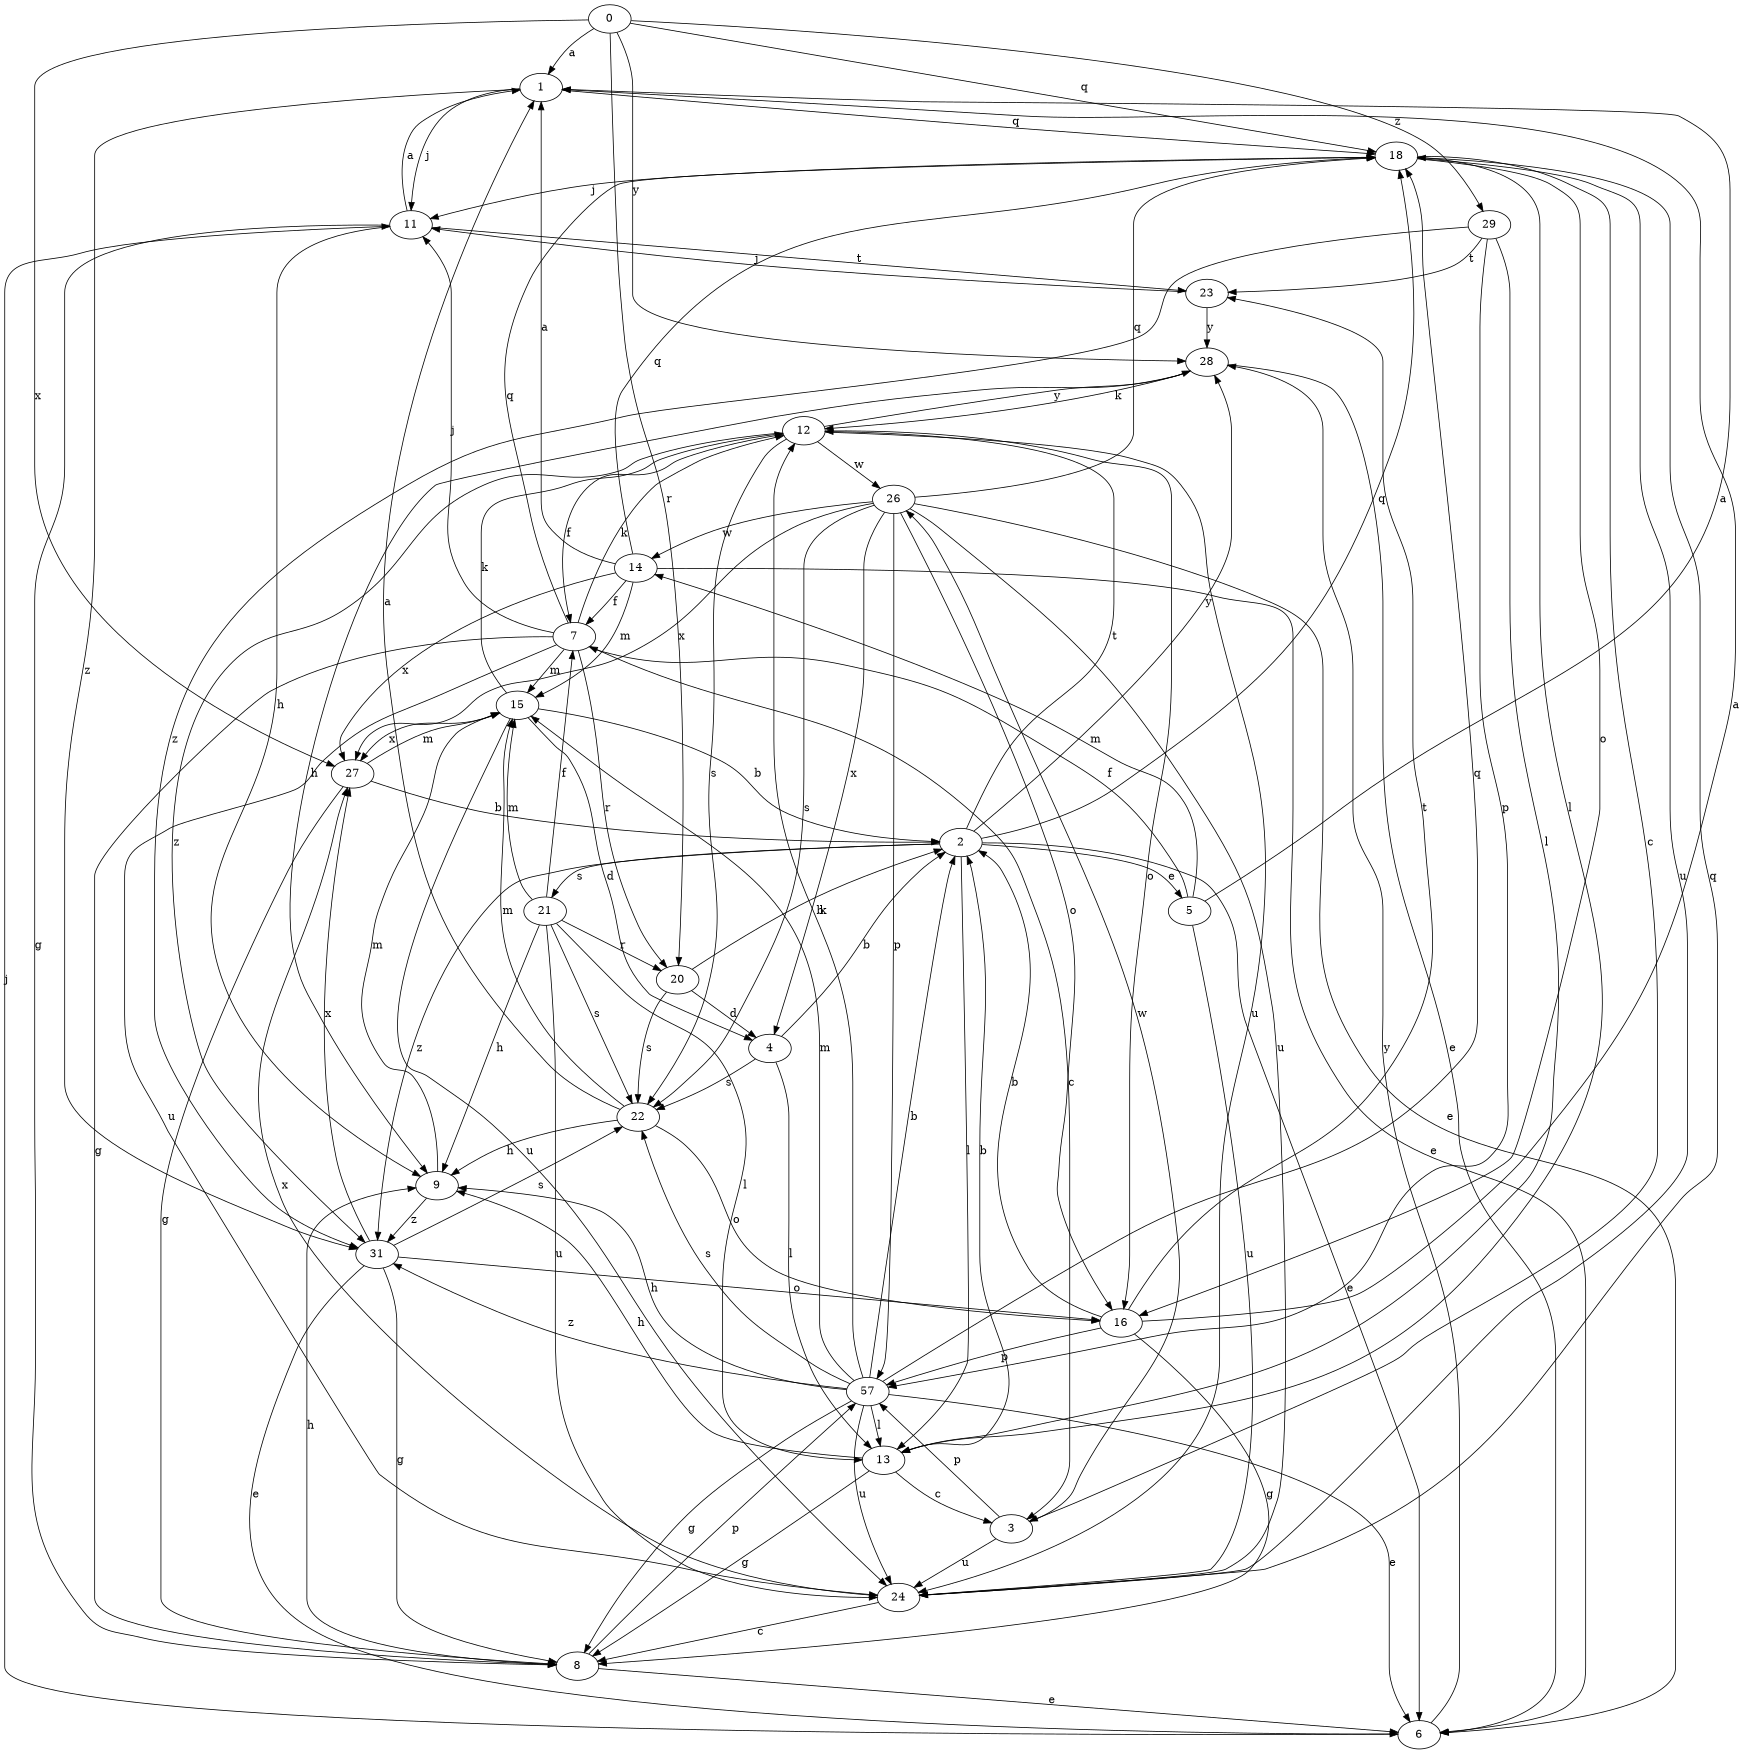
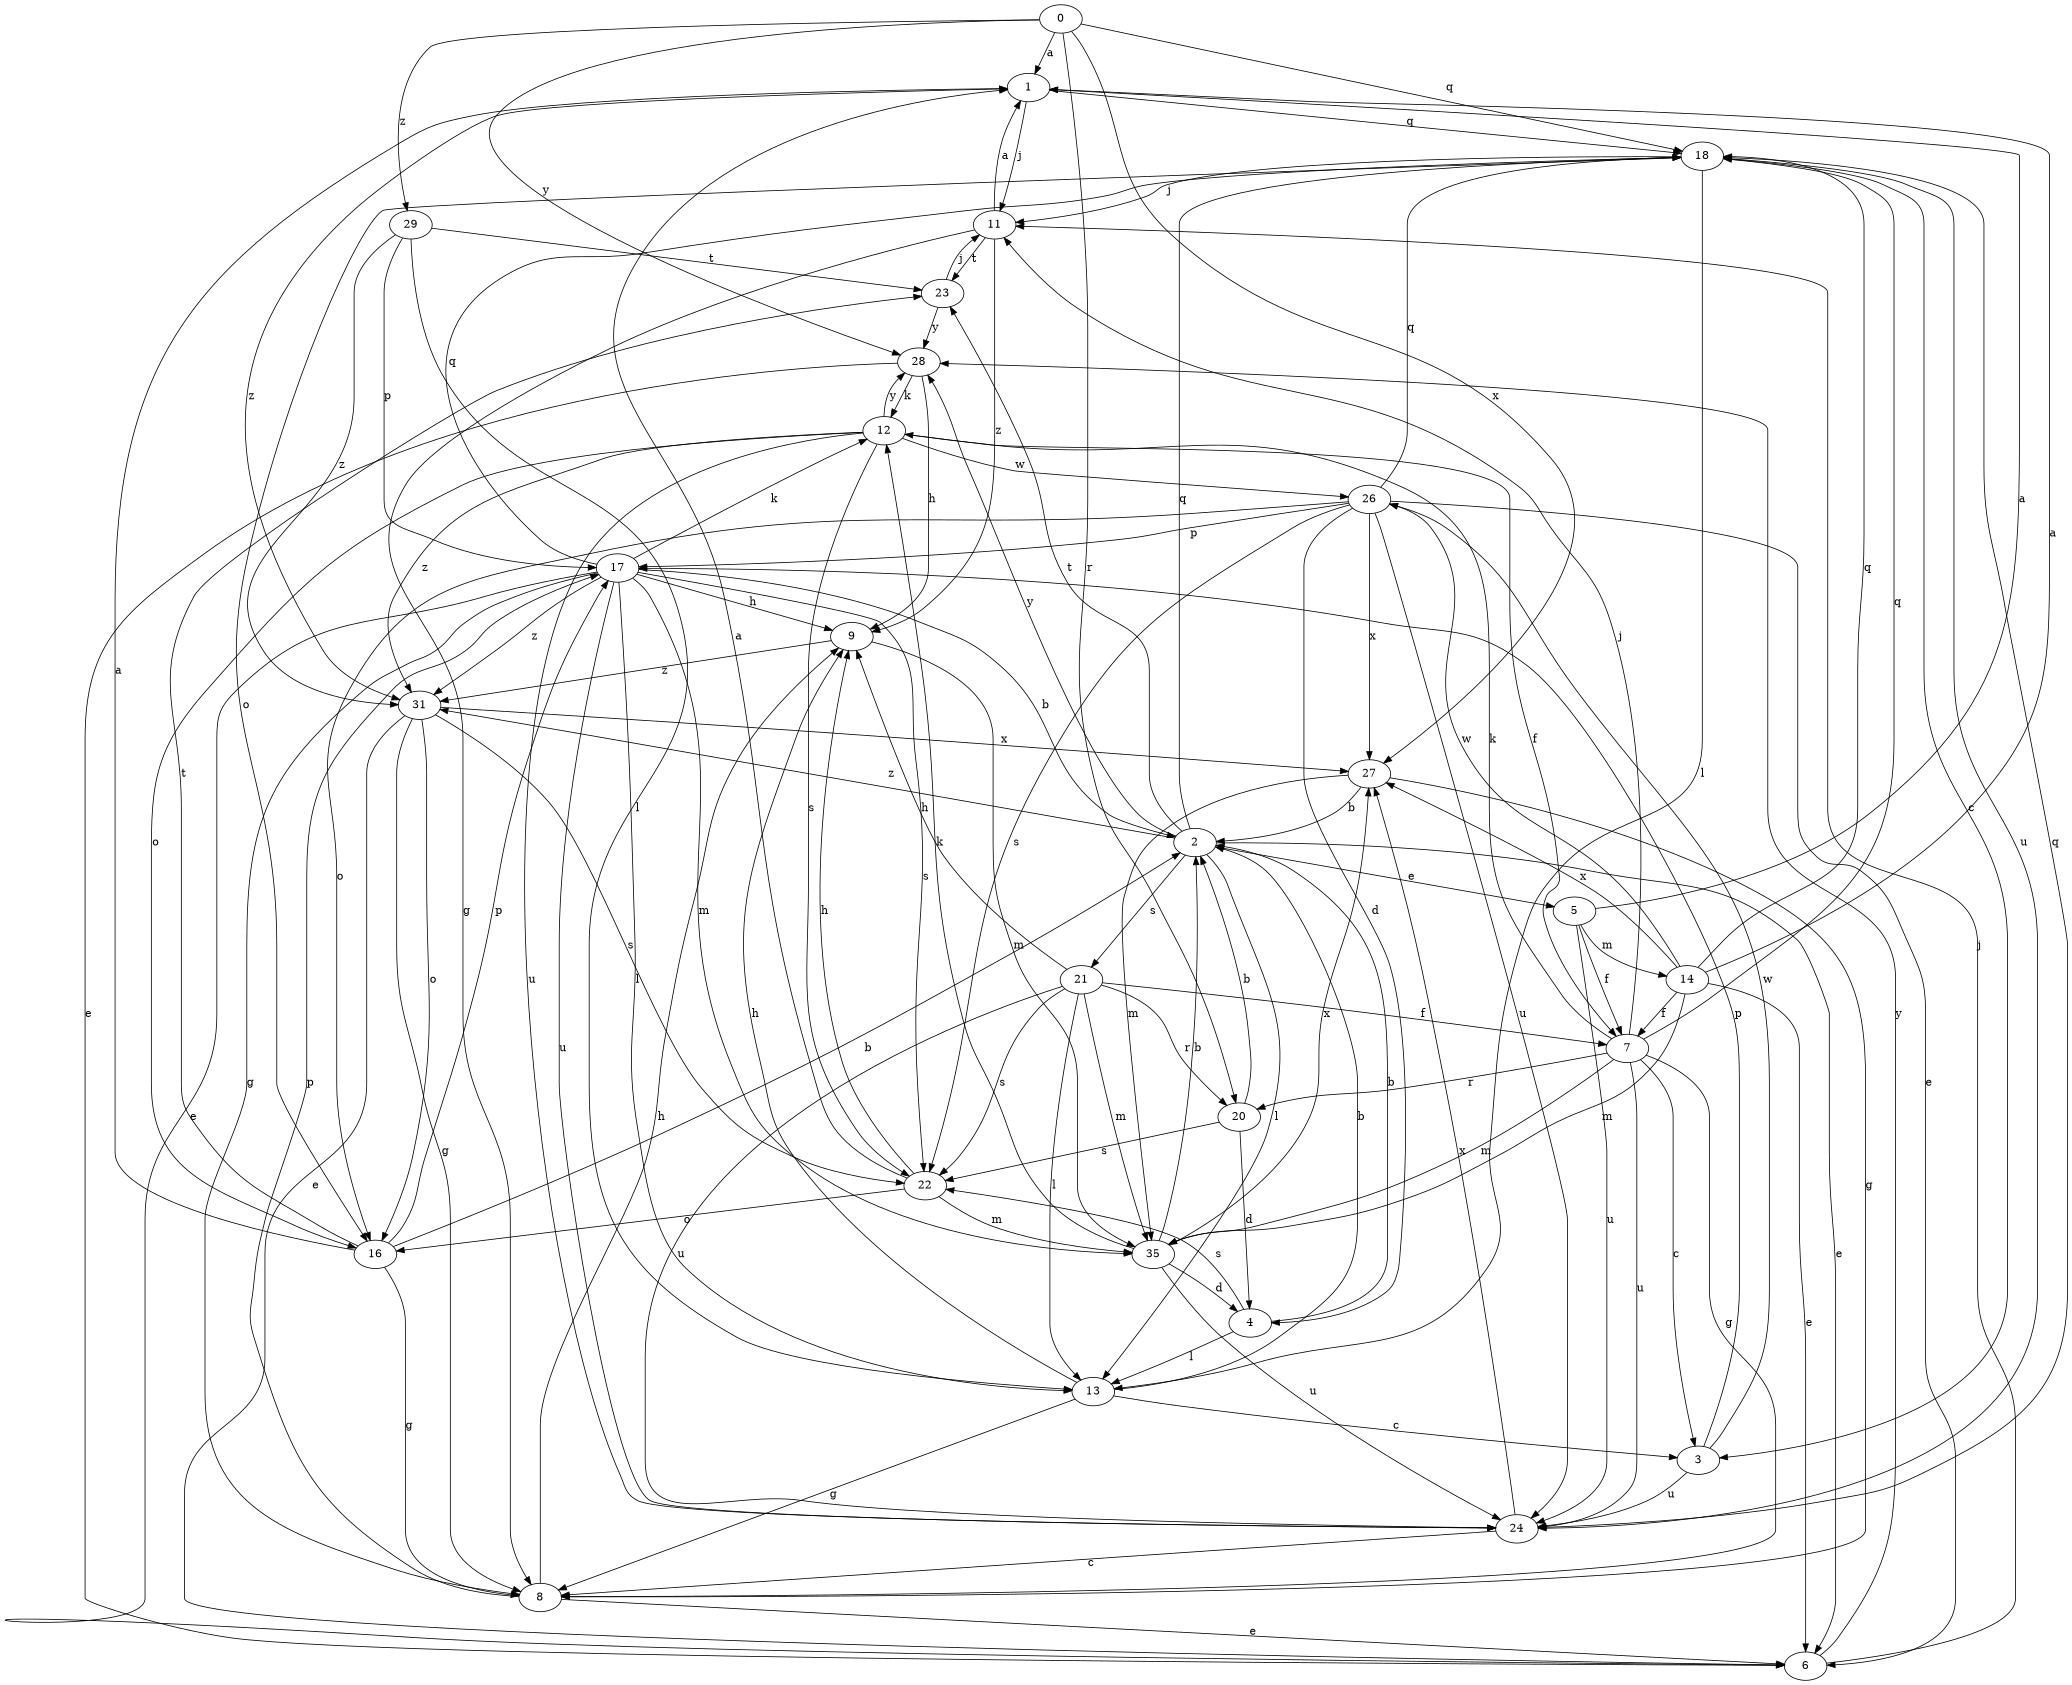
(763, 518) -> (1475, 766)
(1114, 539) -> (1078, 596)
(281, 705) -> (999, 431)
(518, 705) -> (1153, 1254)
(854, 774) -> (1376, 911)
(868, 1392) -> (618, 568)
